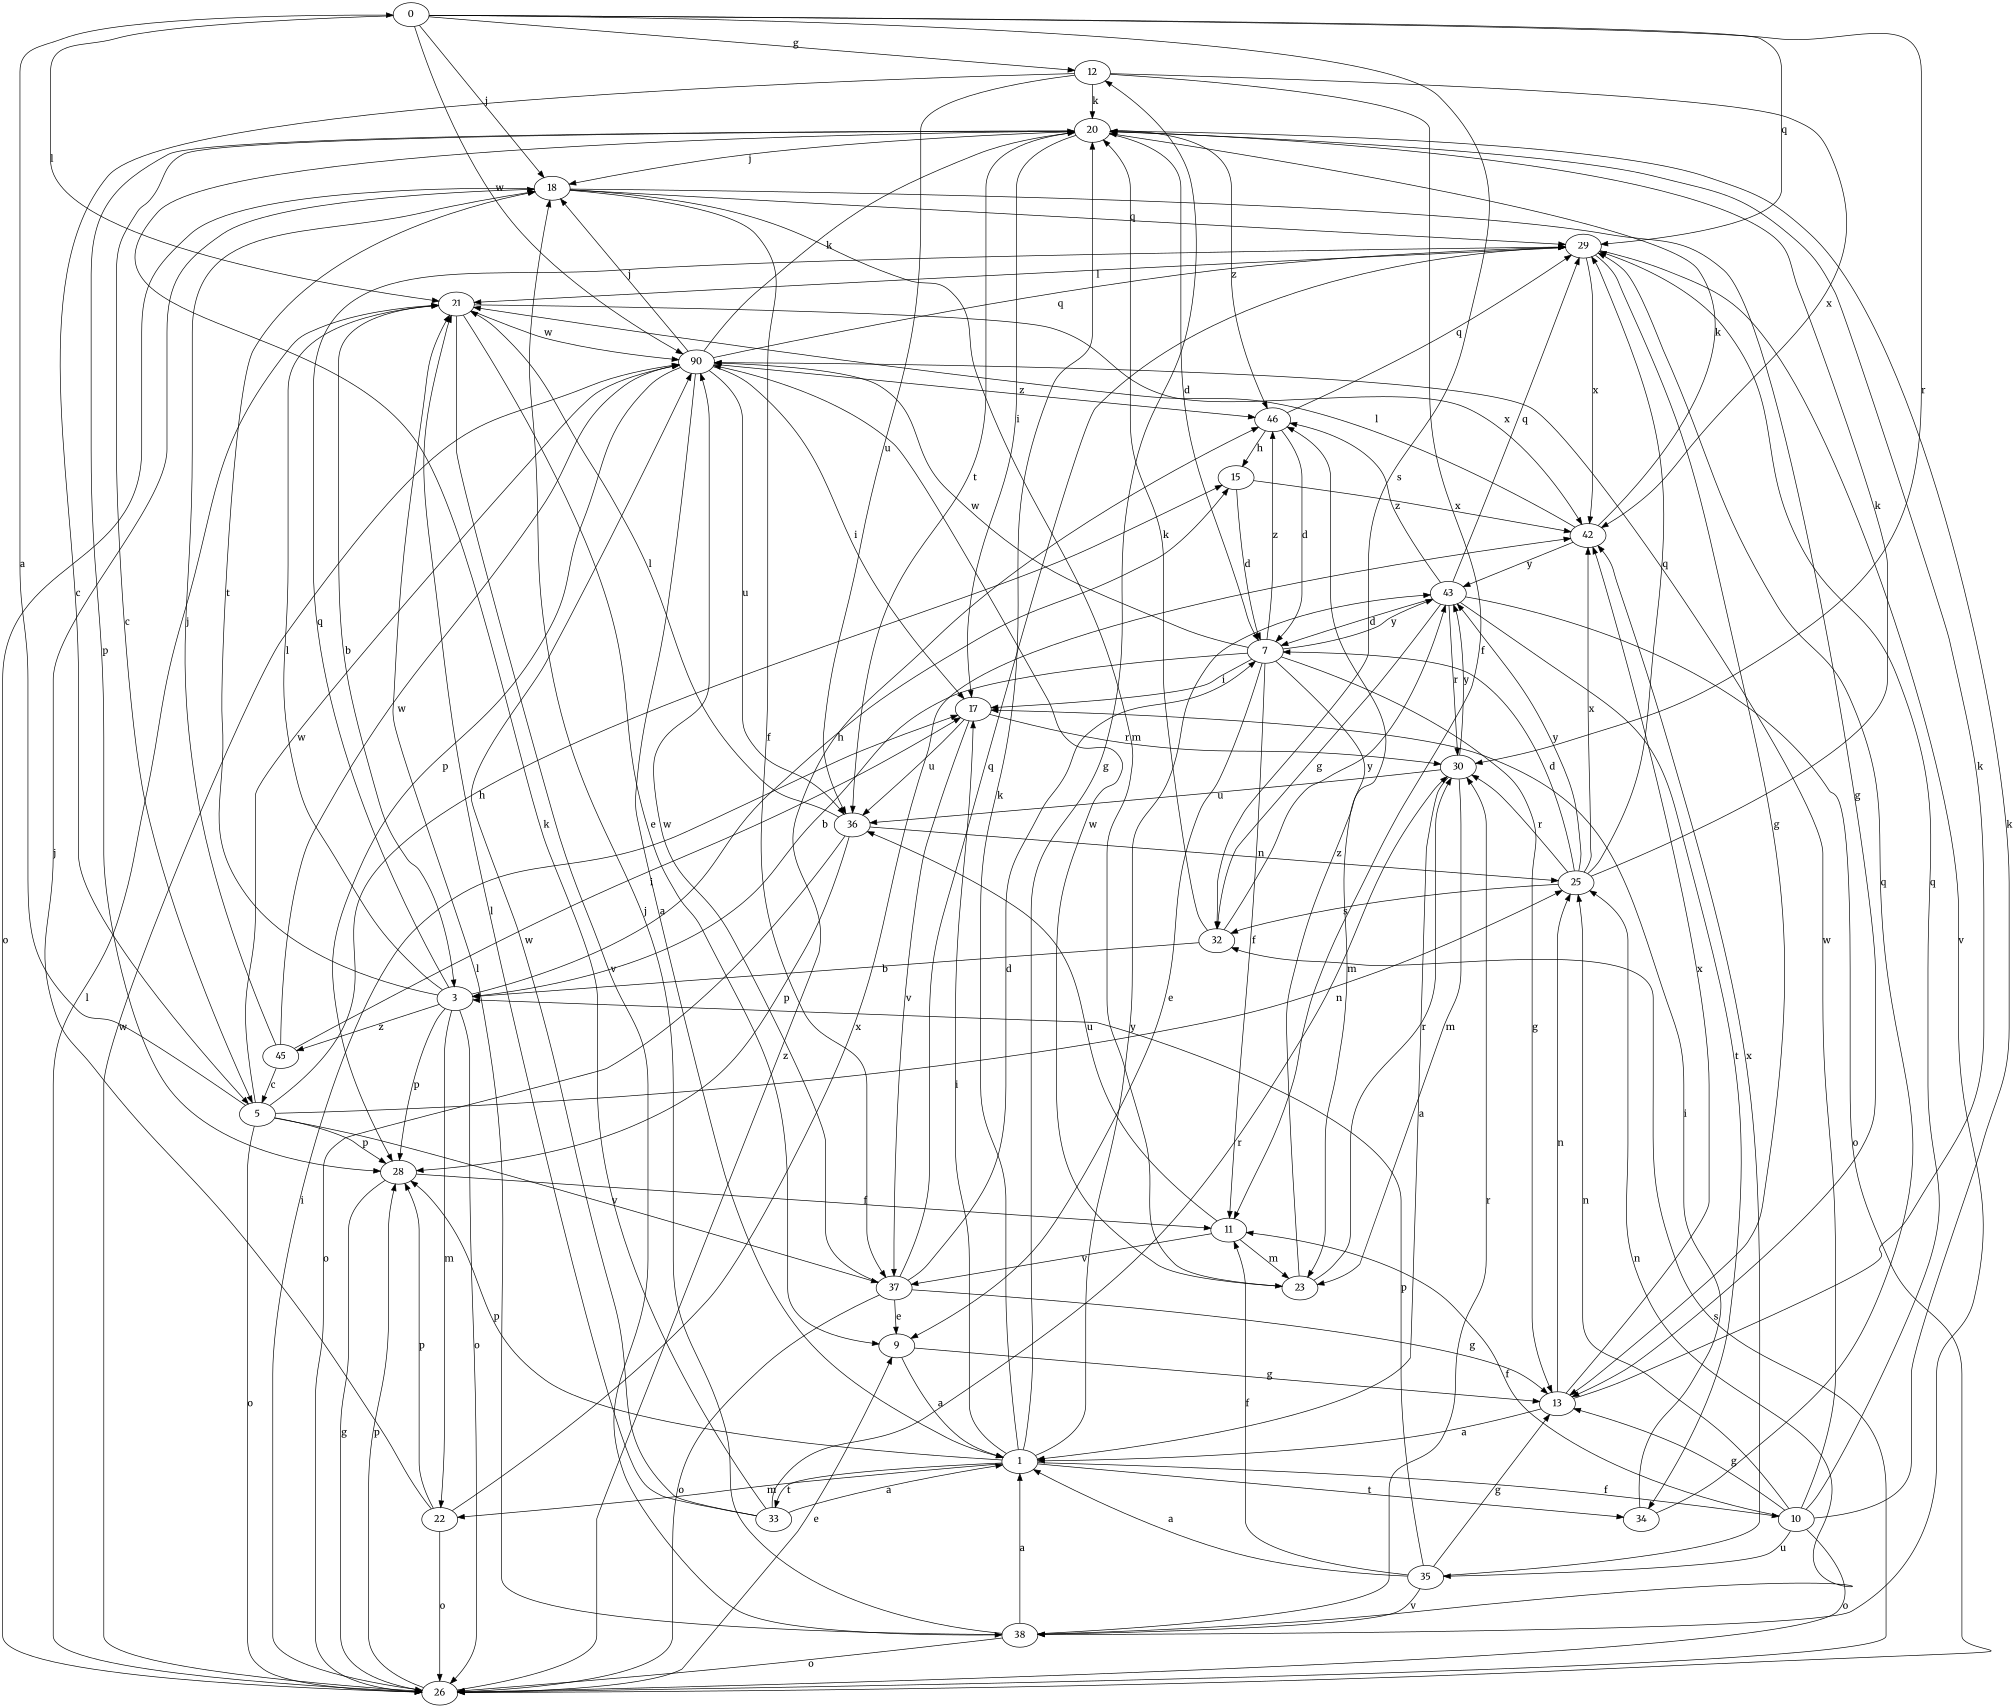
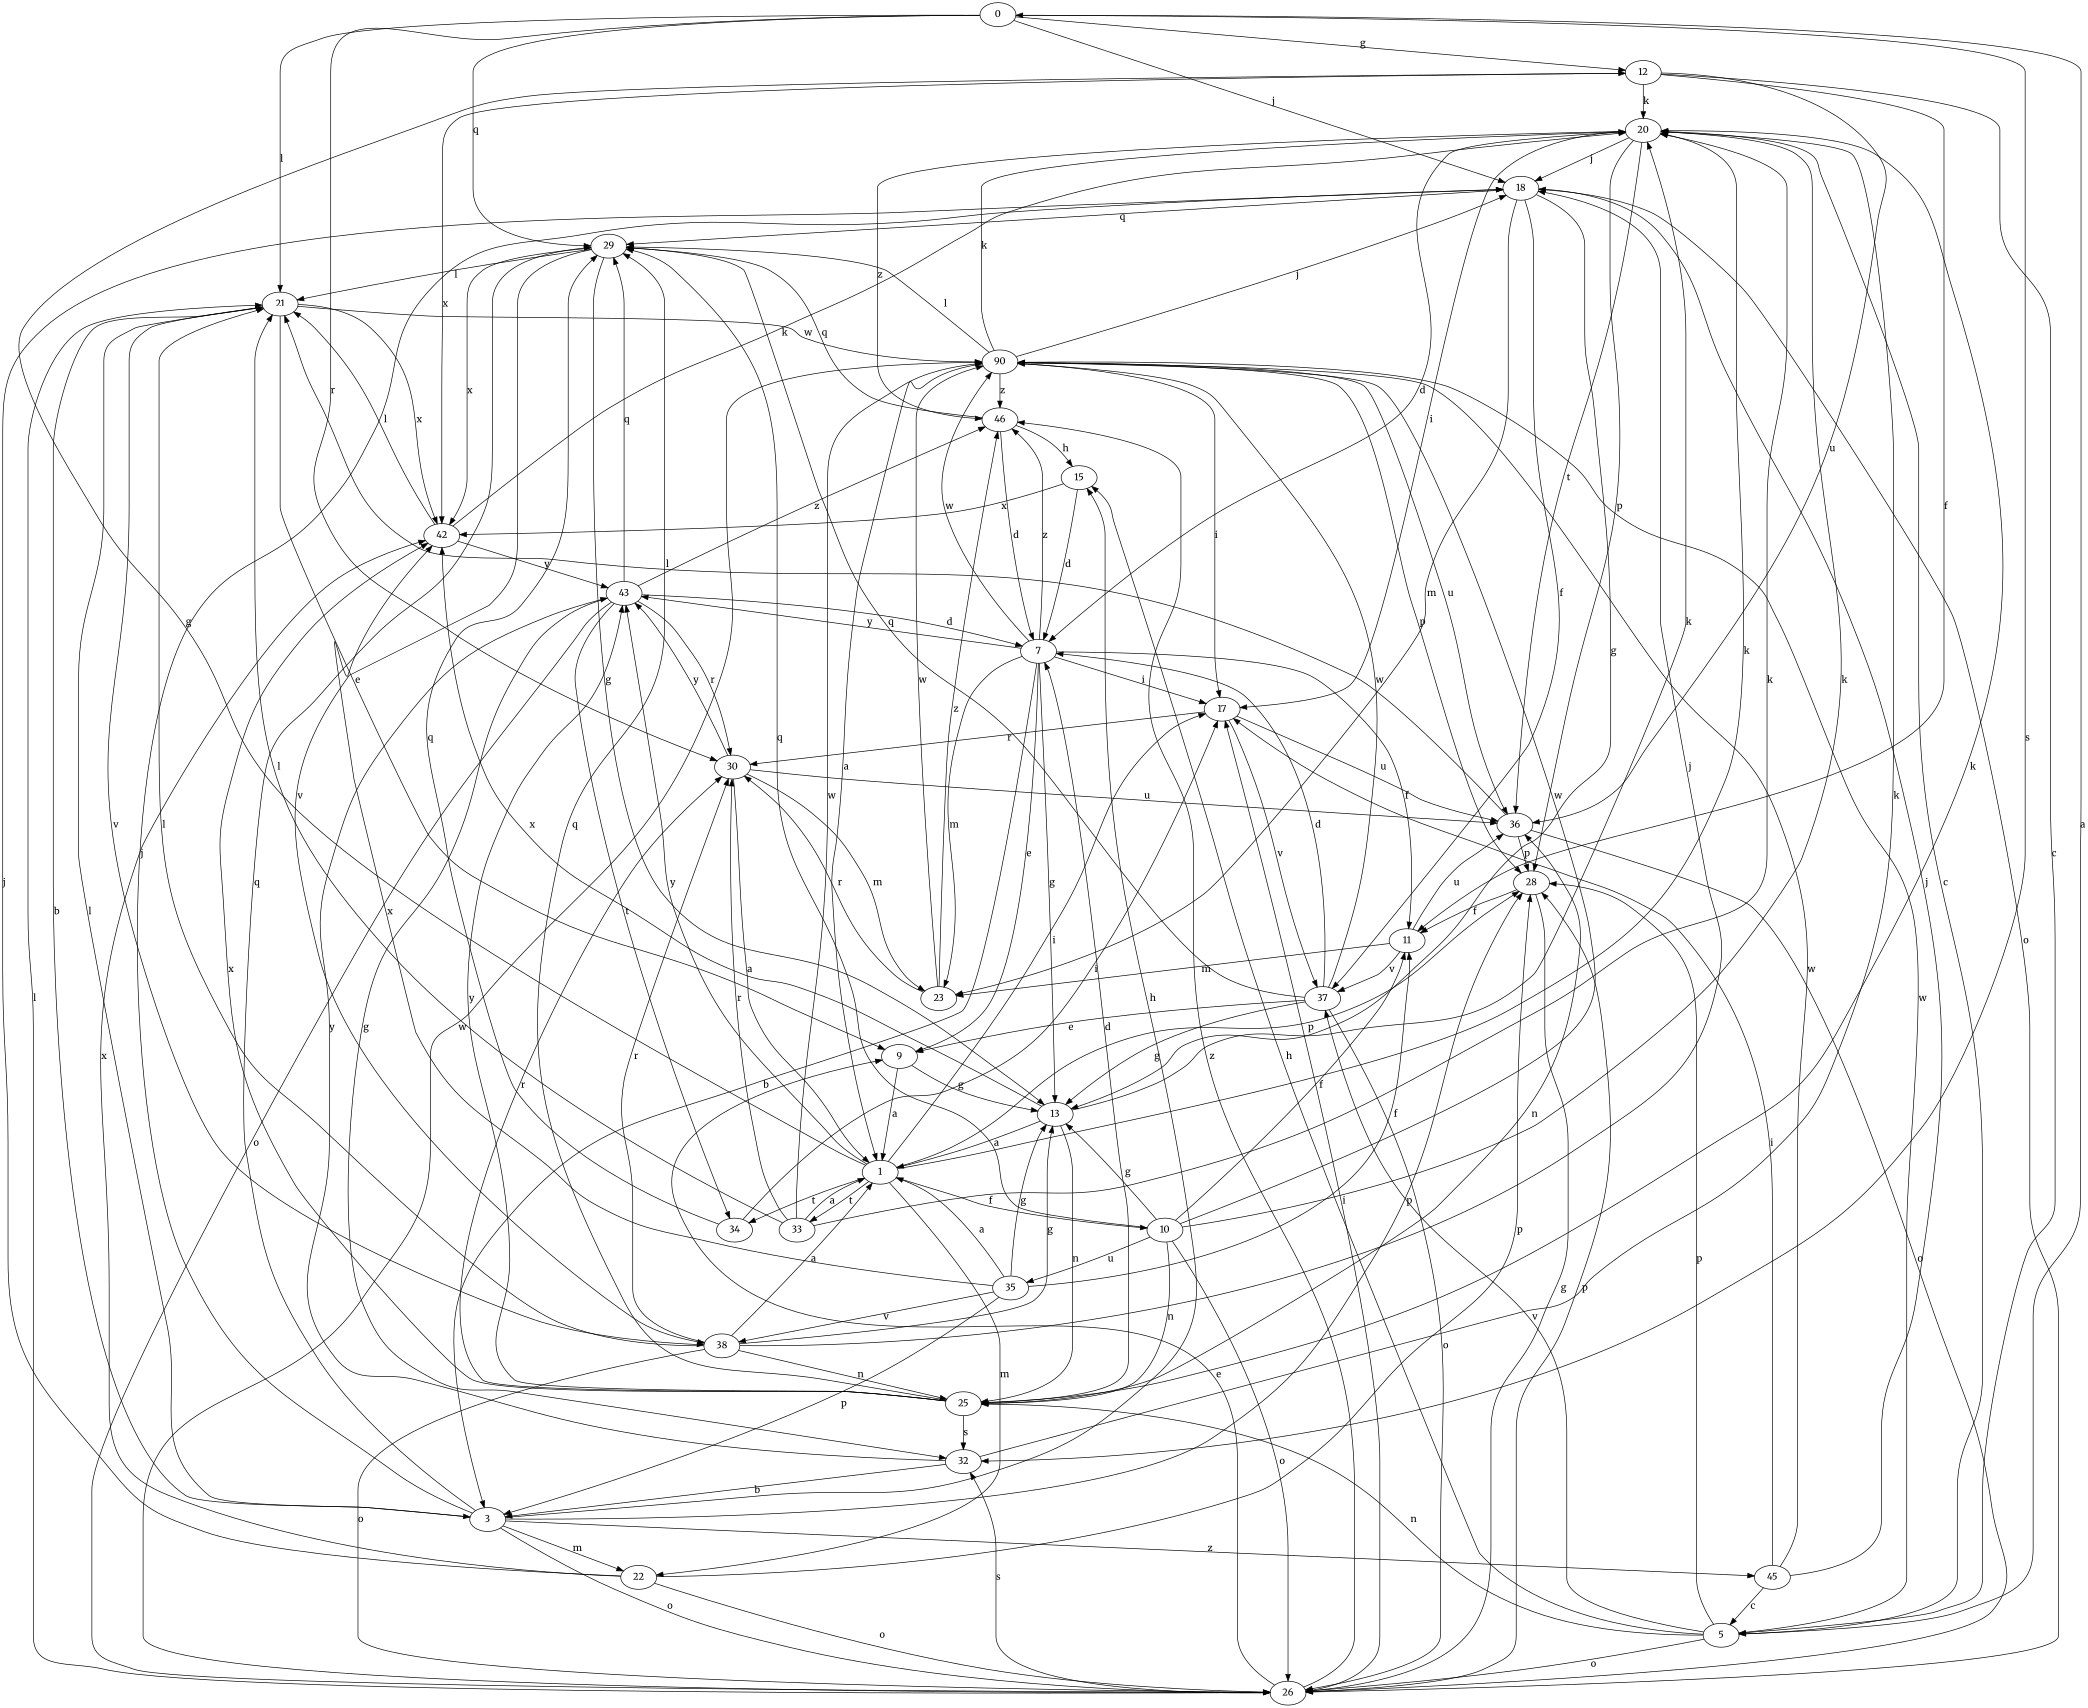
(509, 218) -> none
(1061, 304) -> (946, 304)
(228, 593) -> (142, 854)
(1211, 854) -> (1405, 1230)
none -> (985, 1315)
